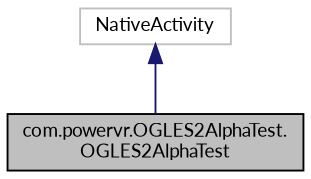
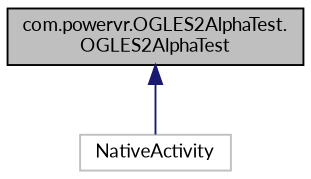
(155, 89) -> (155, 109)
